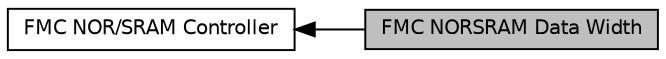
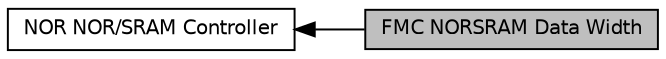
(151, 29) -> (151, 29)
